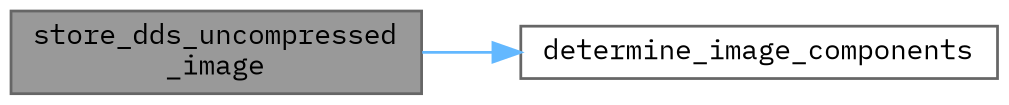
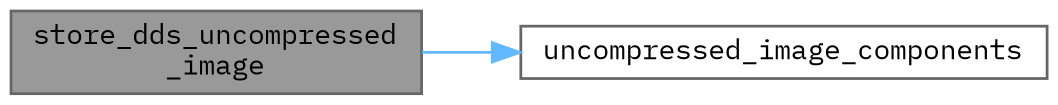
(759, 52) -> (784, 52)
